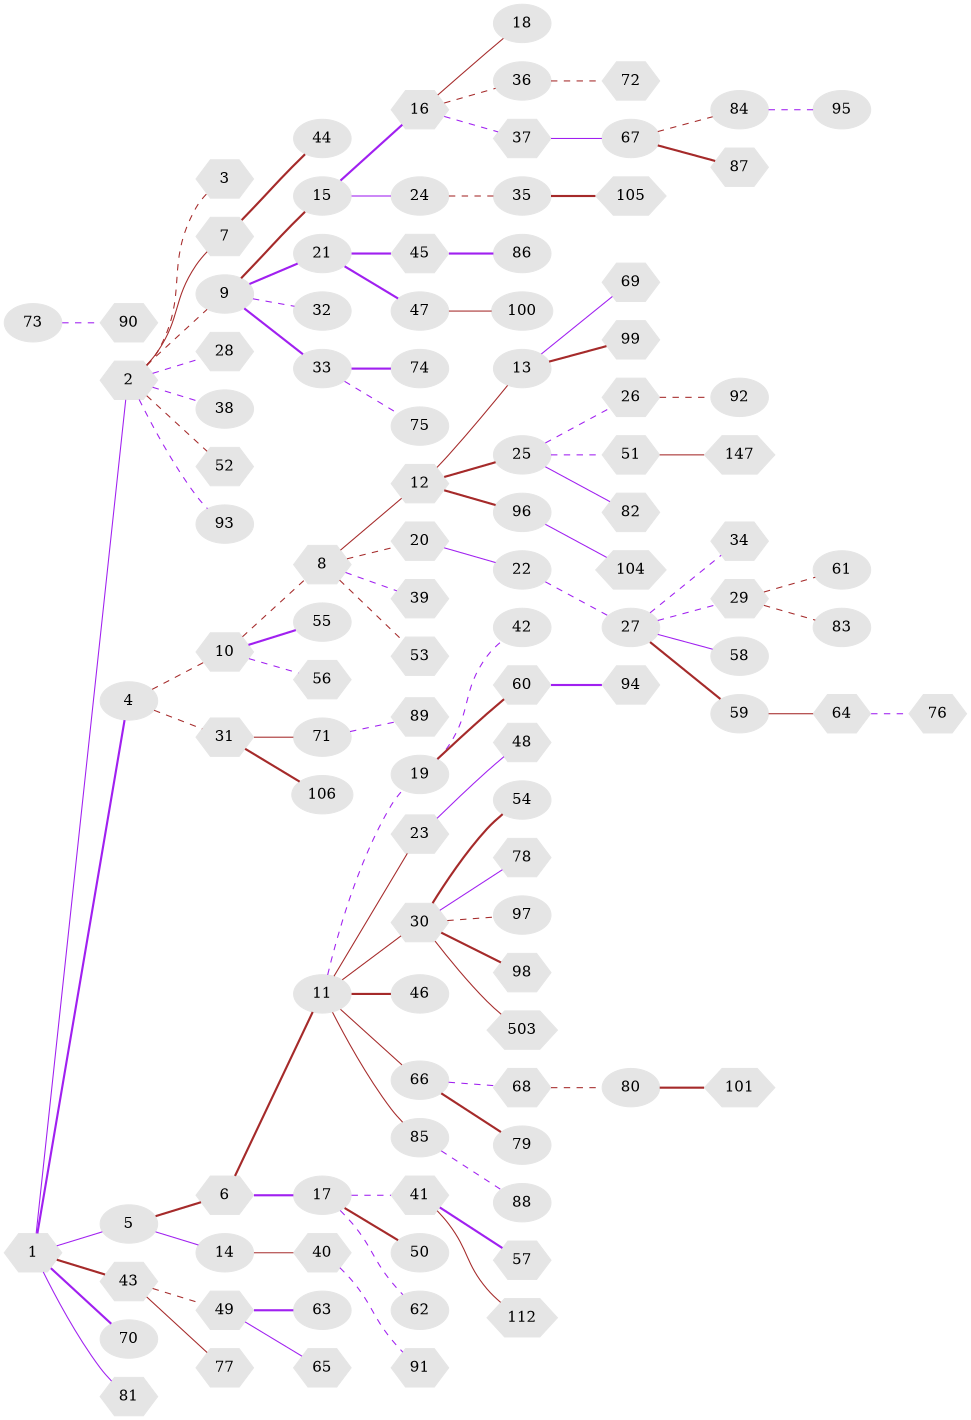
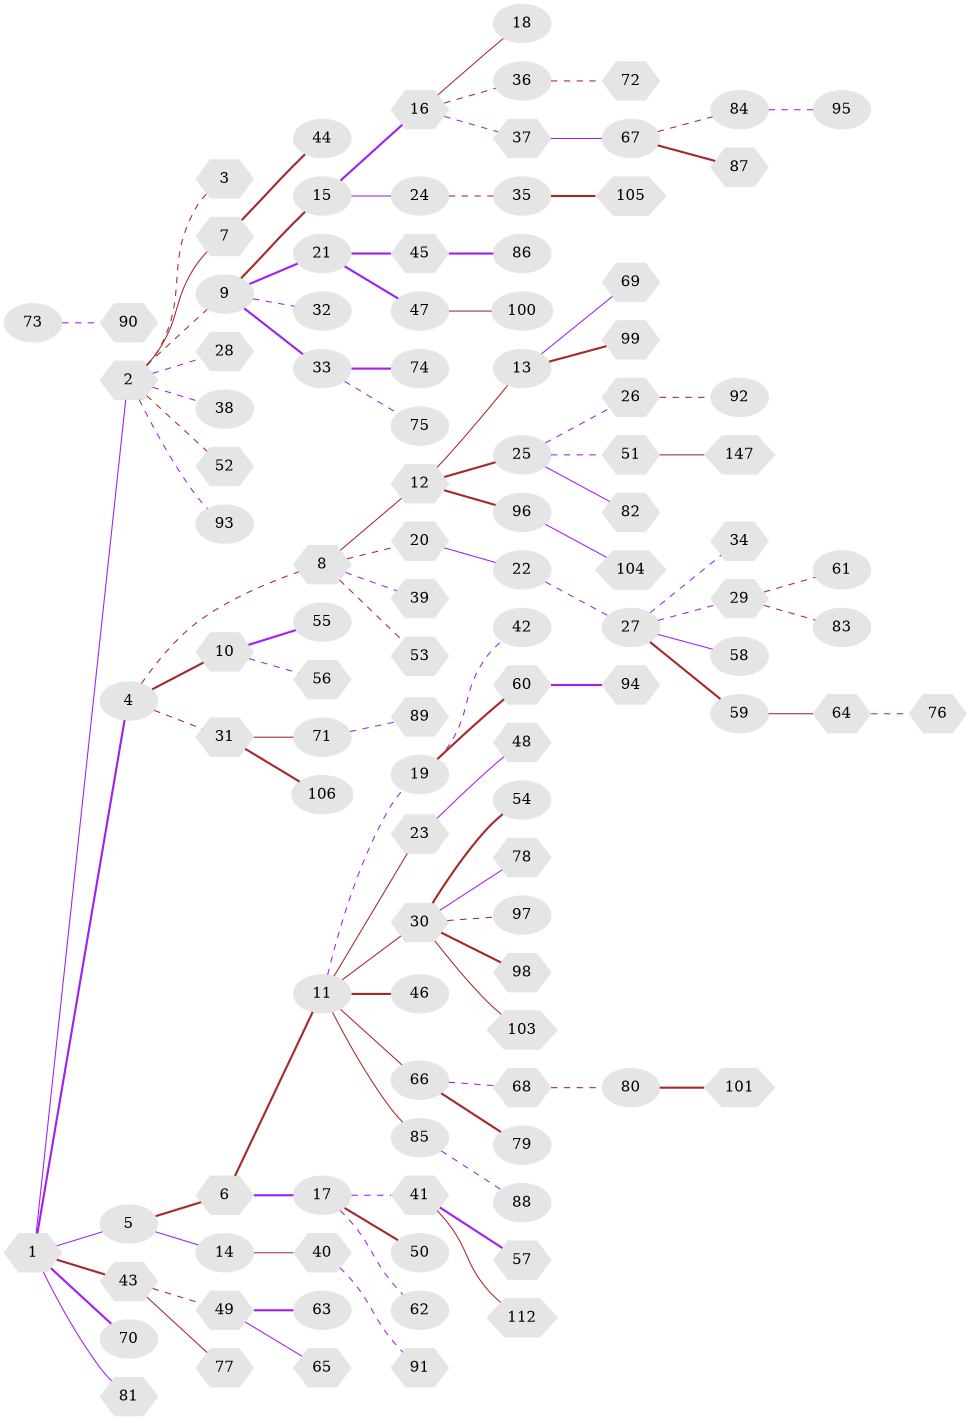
(274, 608) -> (210, 614)
(178, 676) -> (178, 676)
(522, 1030) -> (522, 1030)
